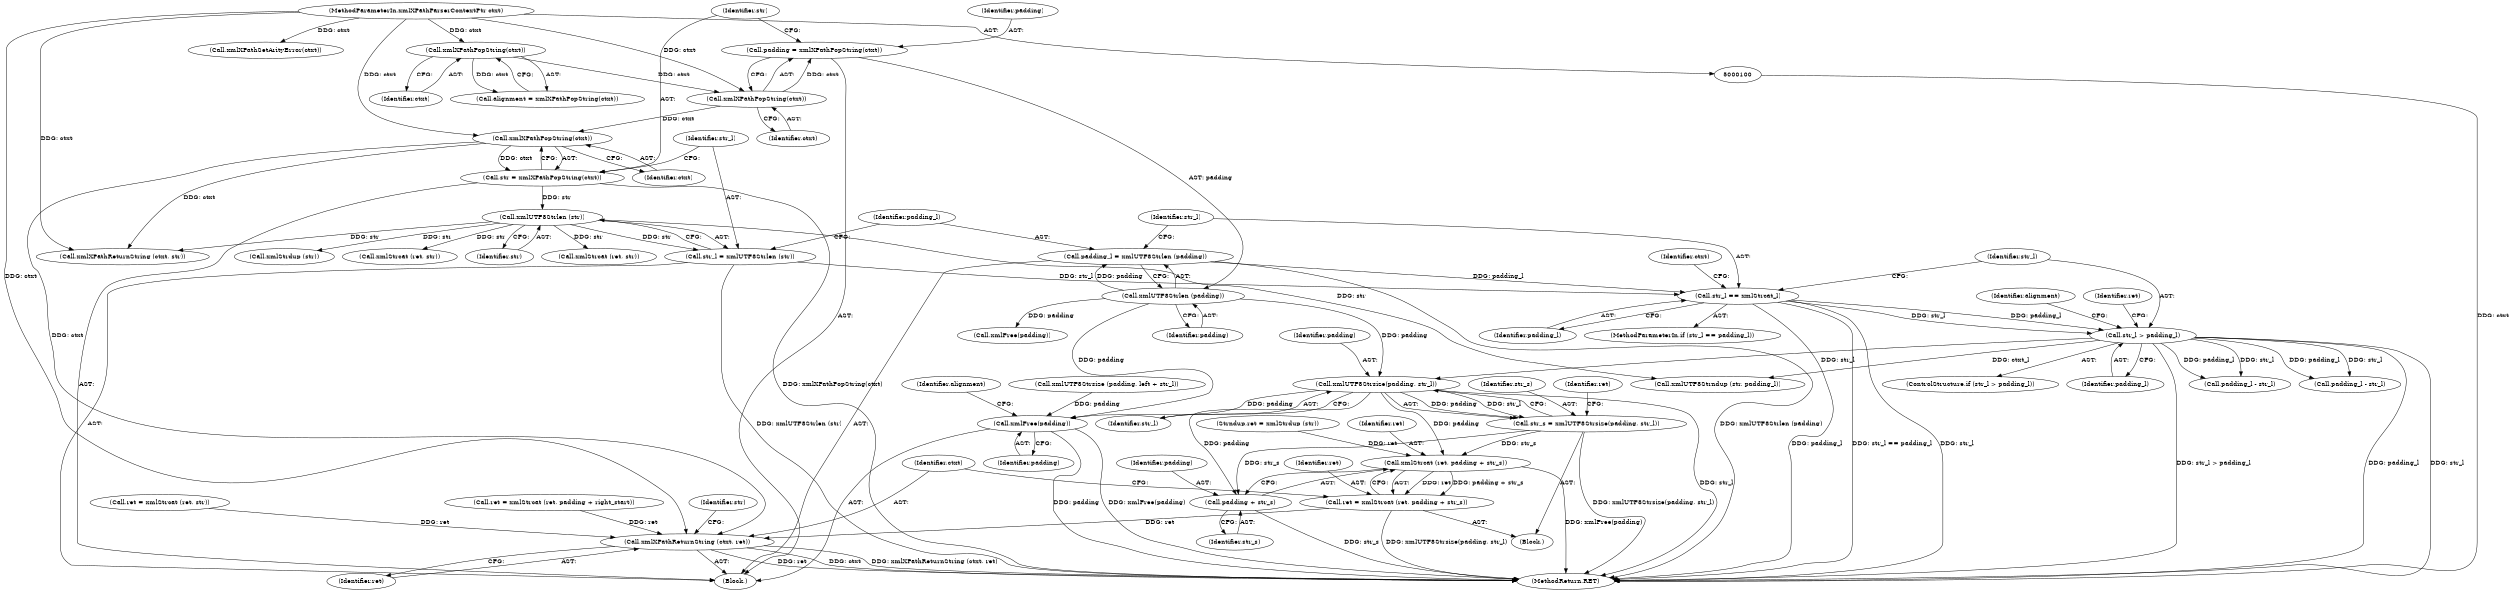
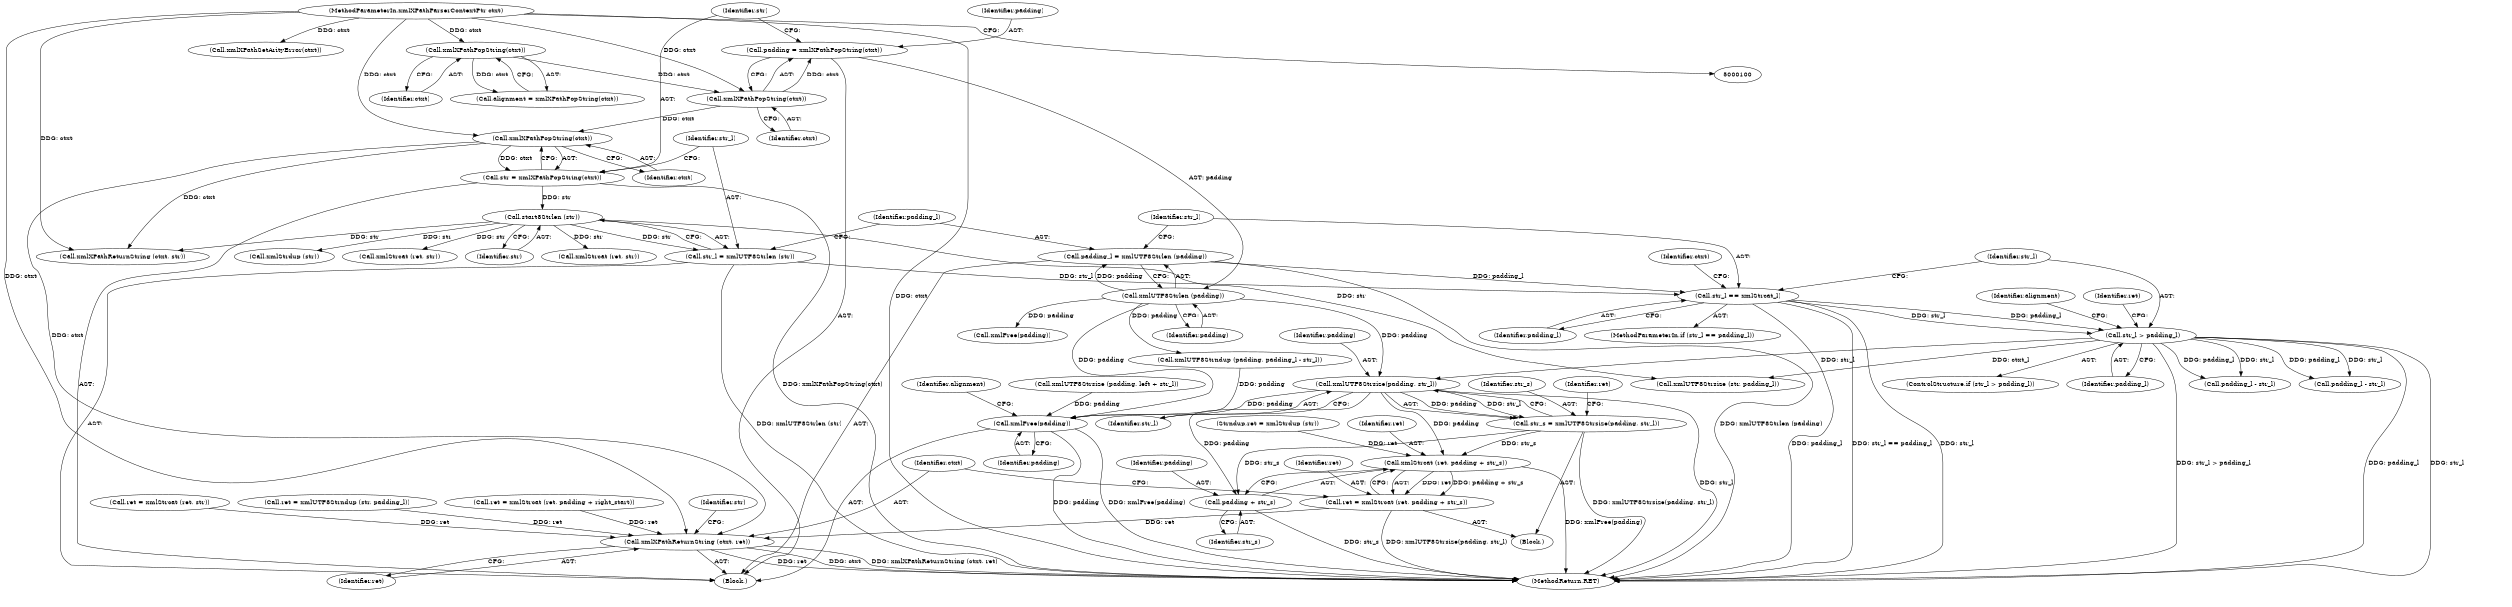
(992, 31) -> (992, 31)
(542, 217) -> (542, 217)
none -> (1240, 360)
(1718, 384) -> (1718, 384)
(2477, 408) -> (889, 343)
none -> (337, 503)
